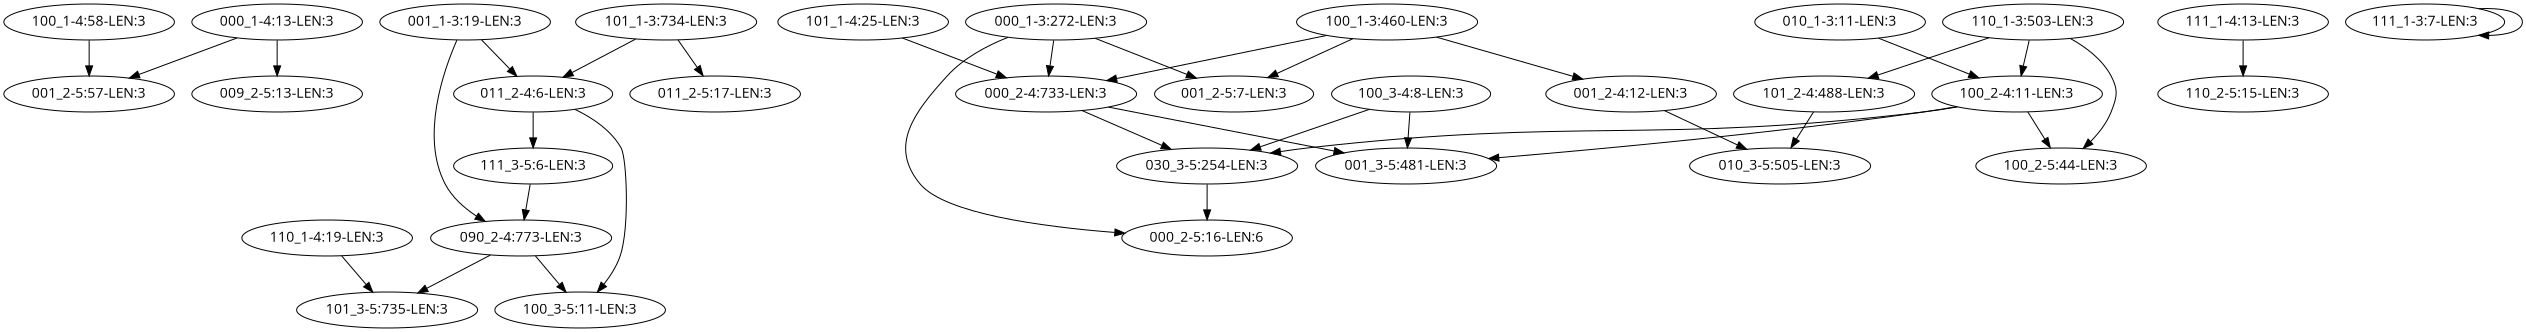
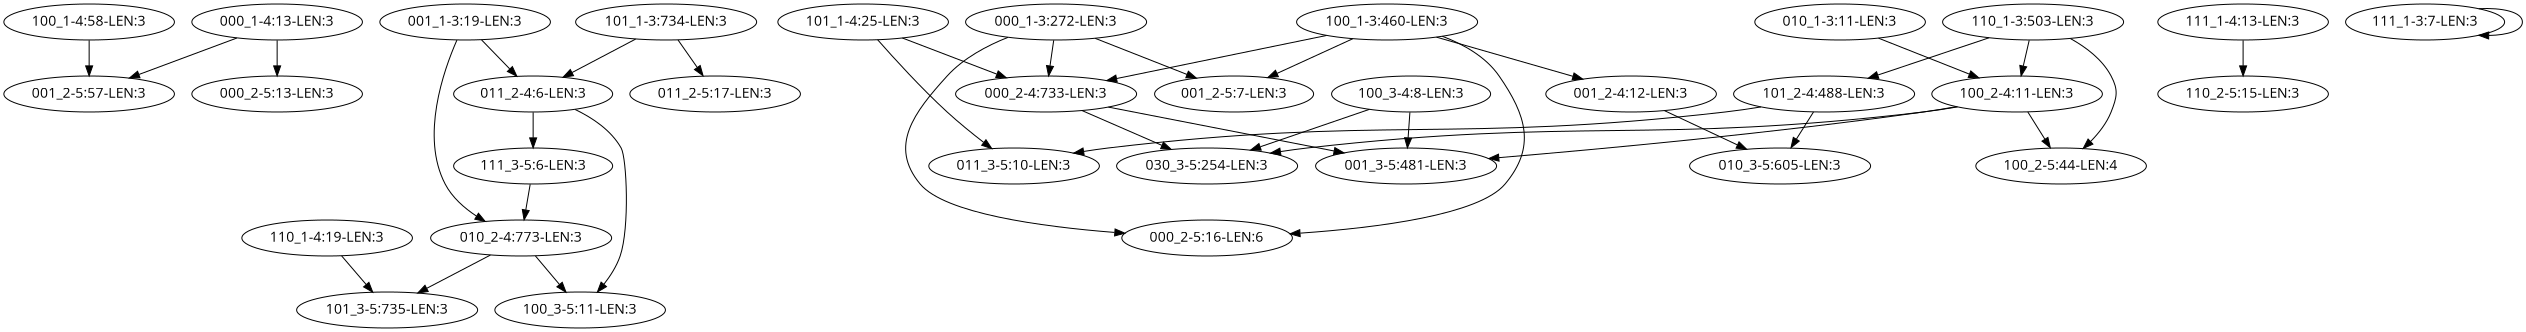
(277, 94) -> (277, 94)
none -> (1014, 166)
(1780, 166) -> (1780, 166)
(2061, 166) -> (2061, 166)
(1207, 197) -> (1496, 192)
(521, 238) -> (521, 238)
